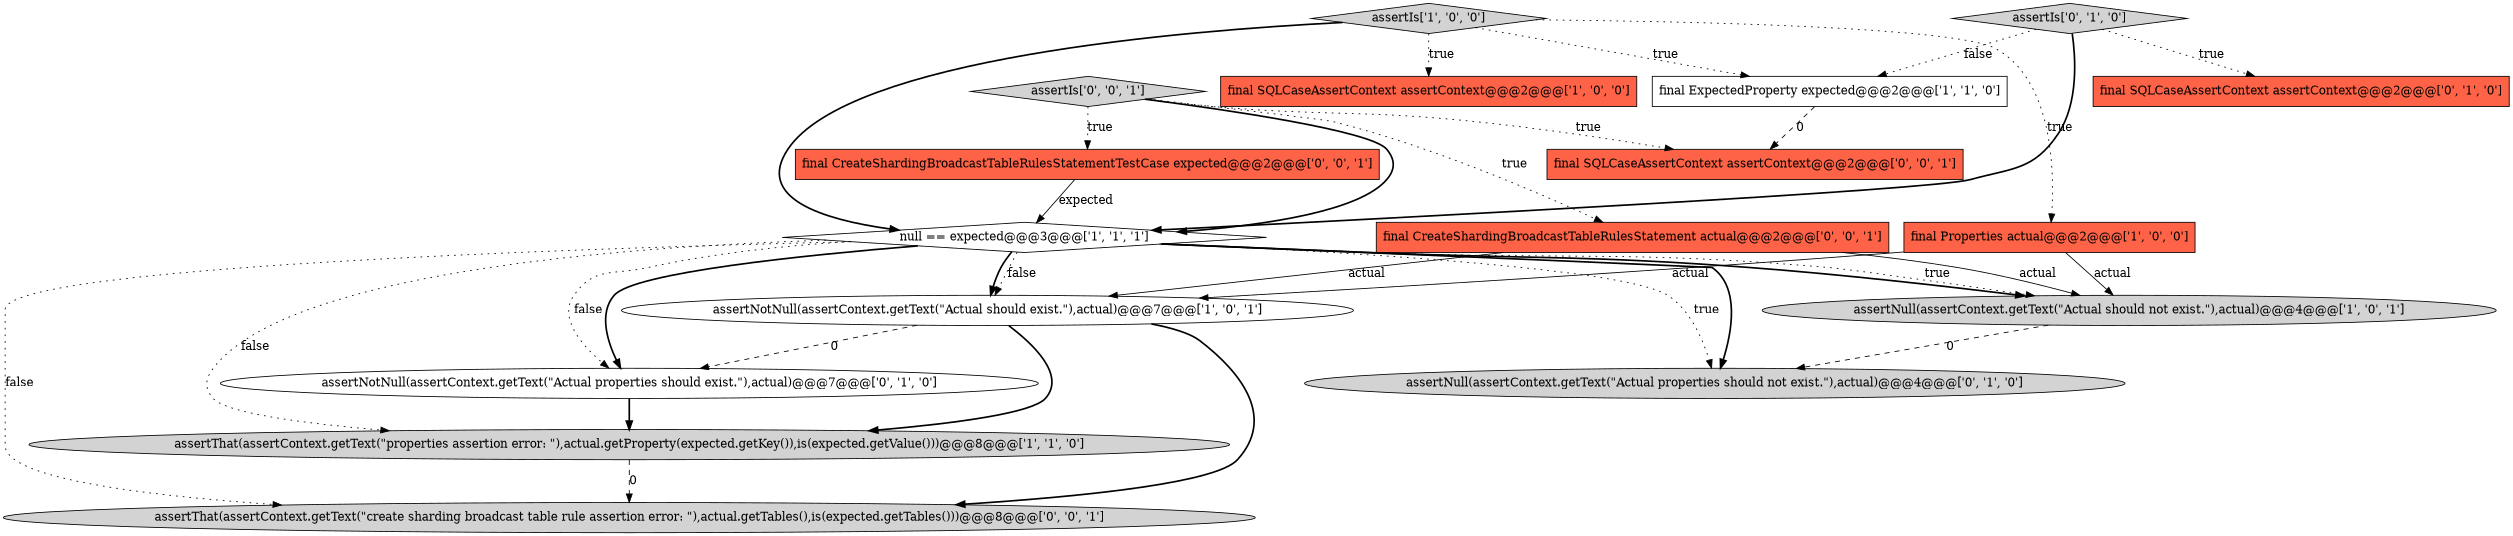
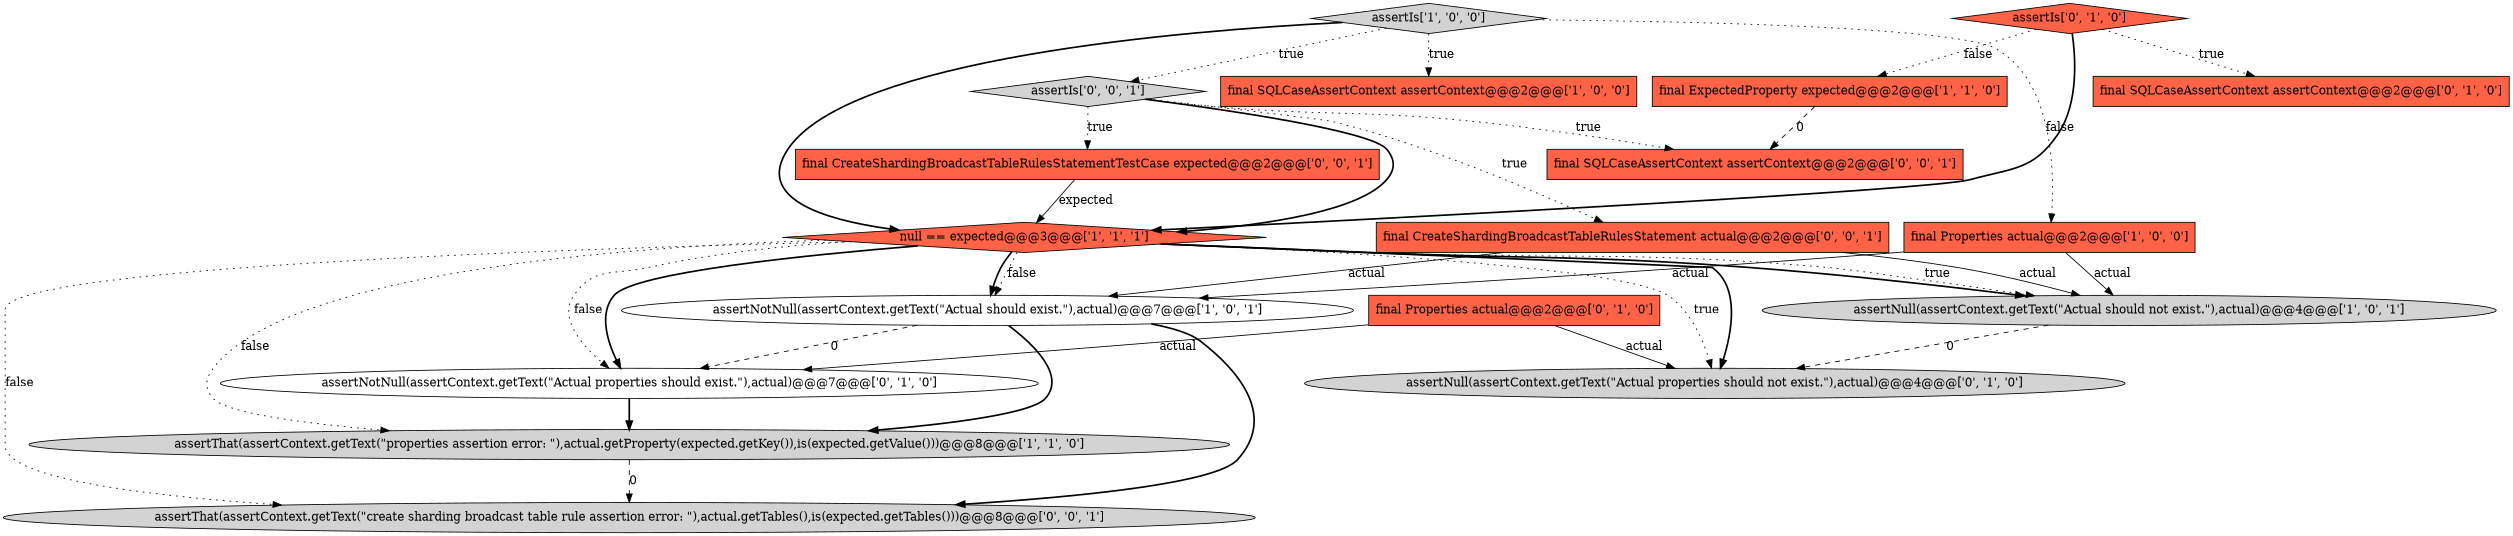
(2070, 18) -> (2070, 18)
(1608, 51) -> (1263, 54)
(1830, 91) -> (1830, 91)
(2060, 128) -> (2060, 128)
(1024, 237) -> (1024, 237)
none -> (1514, 310)
